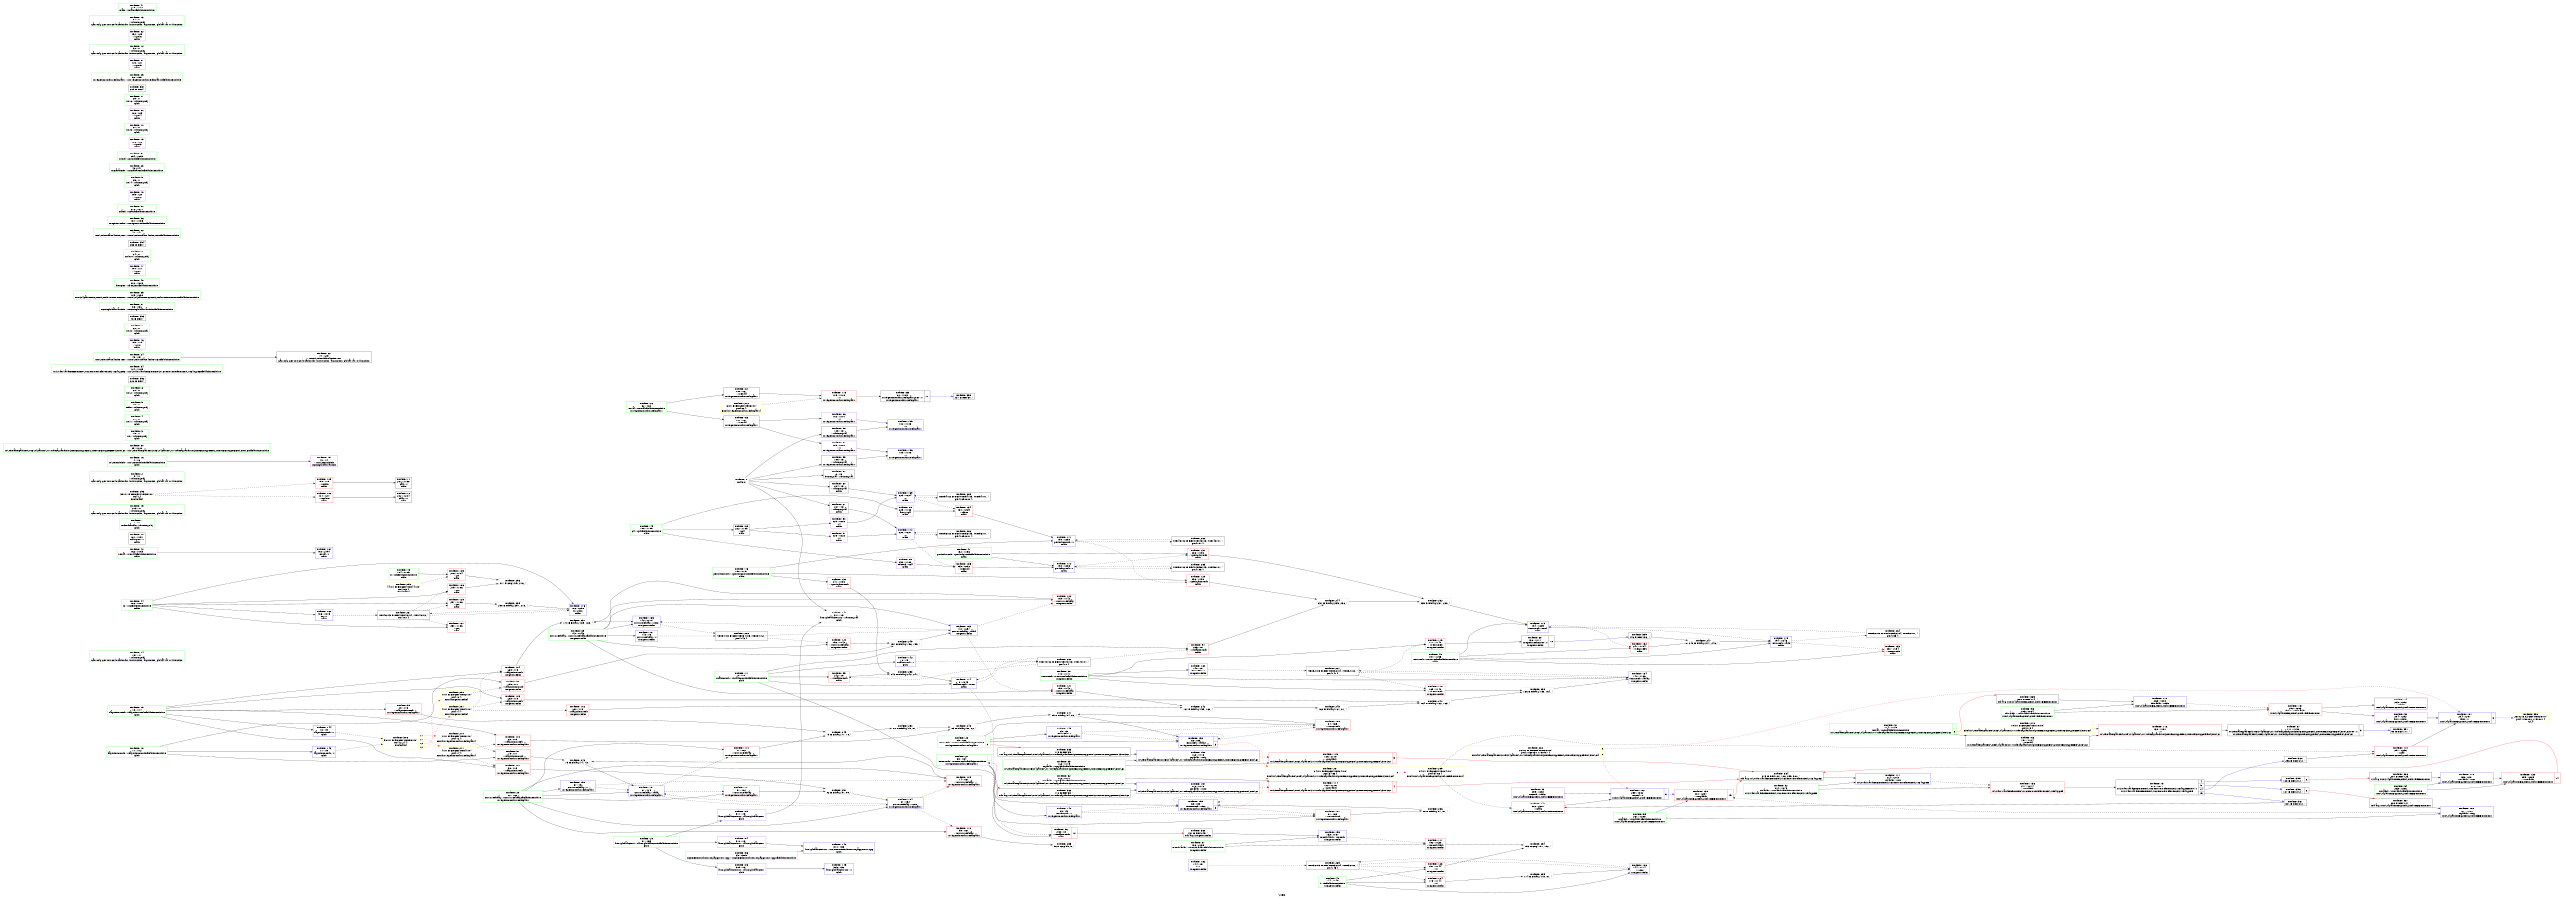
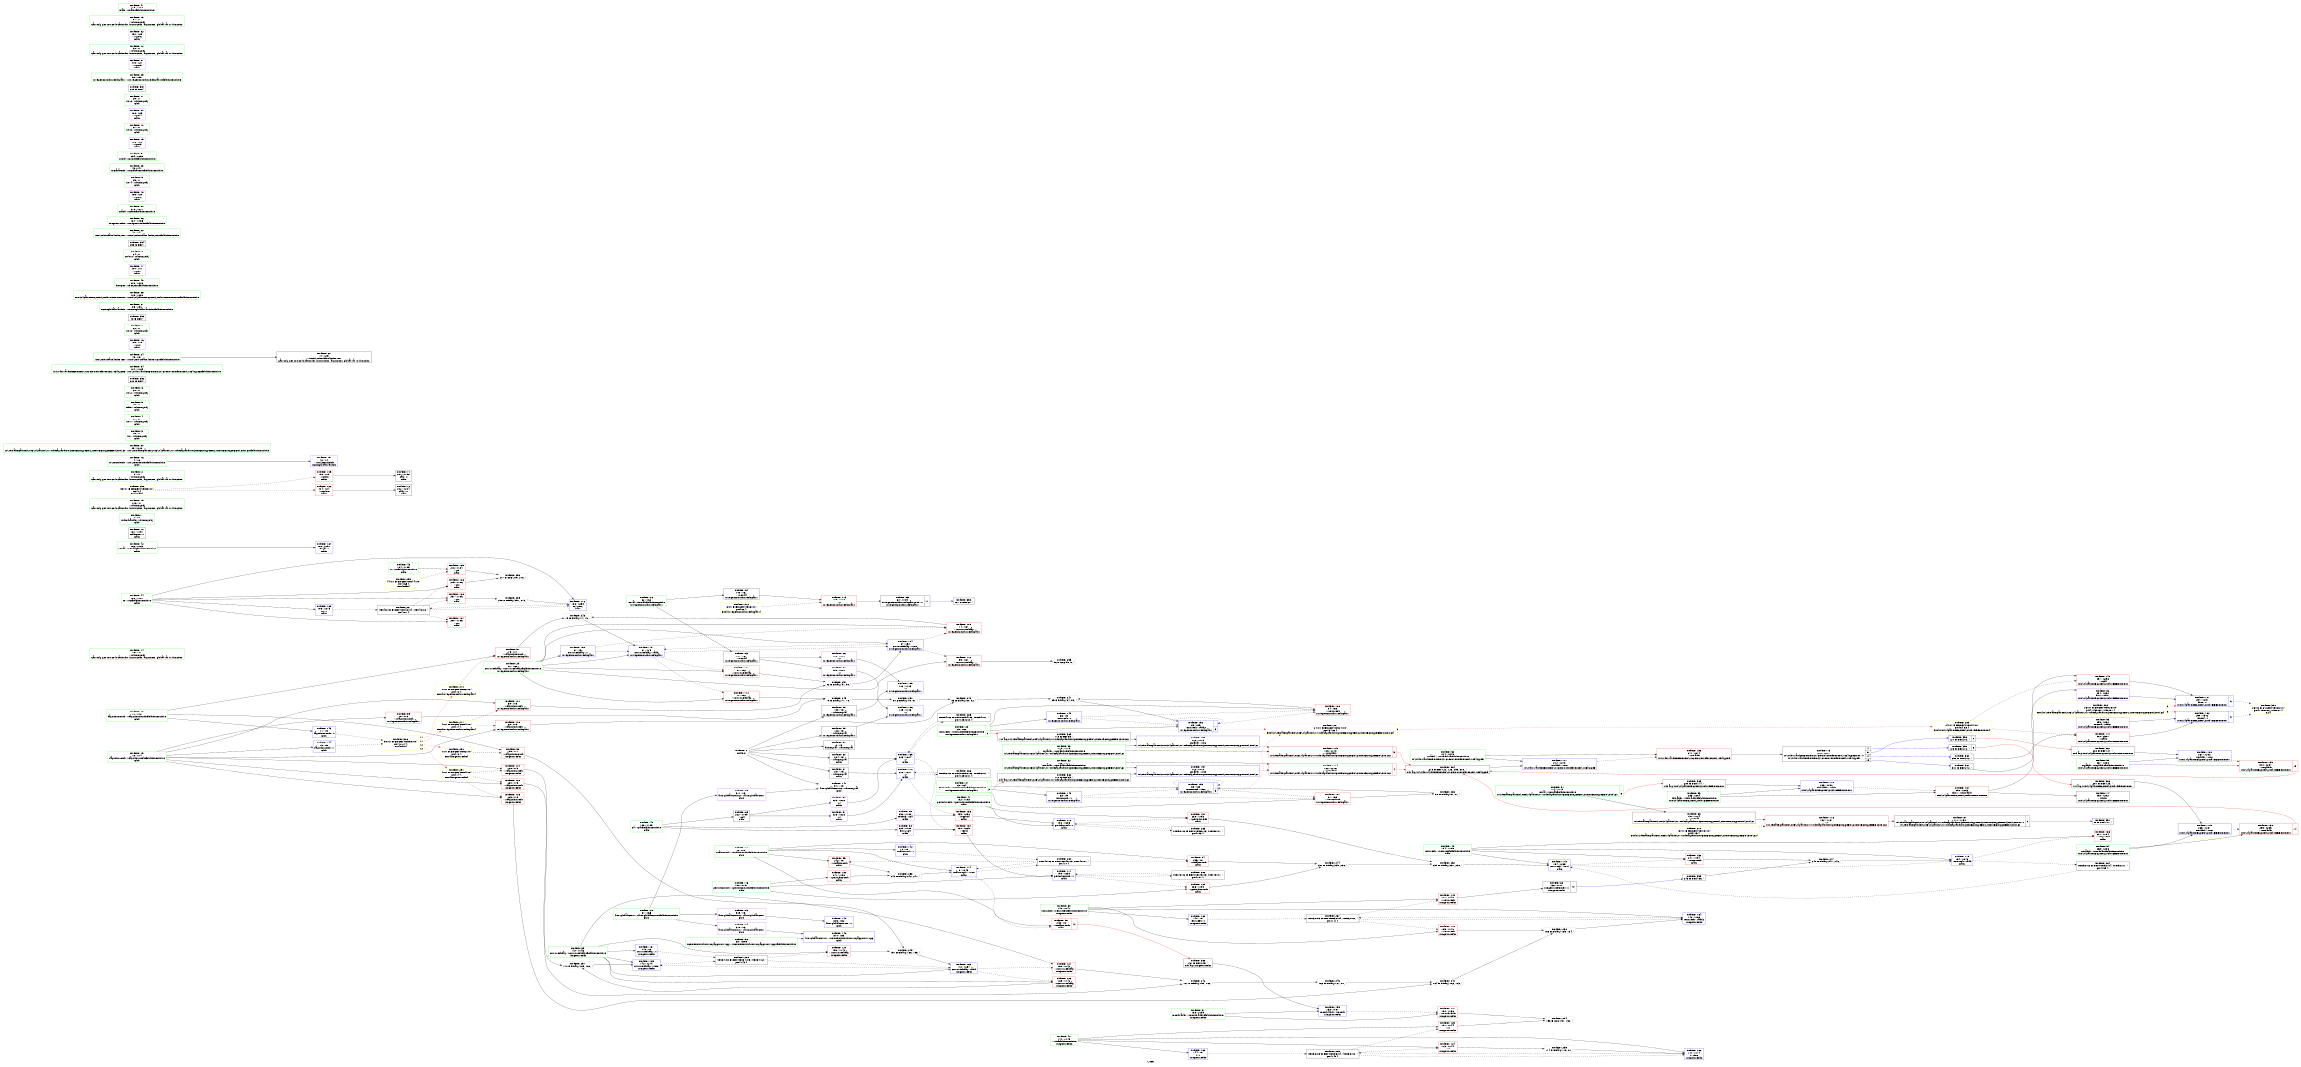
none -> (333, 774)
(1670, 794) -> (2241, 716)
none -> (1132, 1047)
